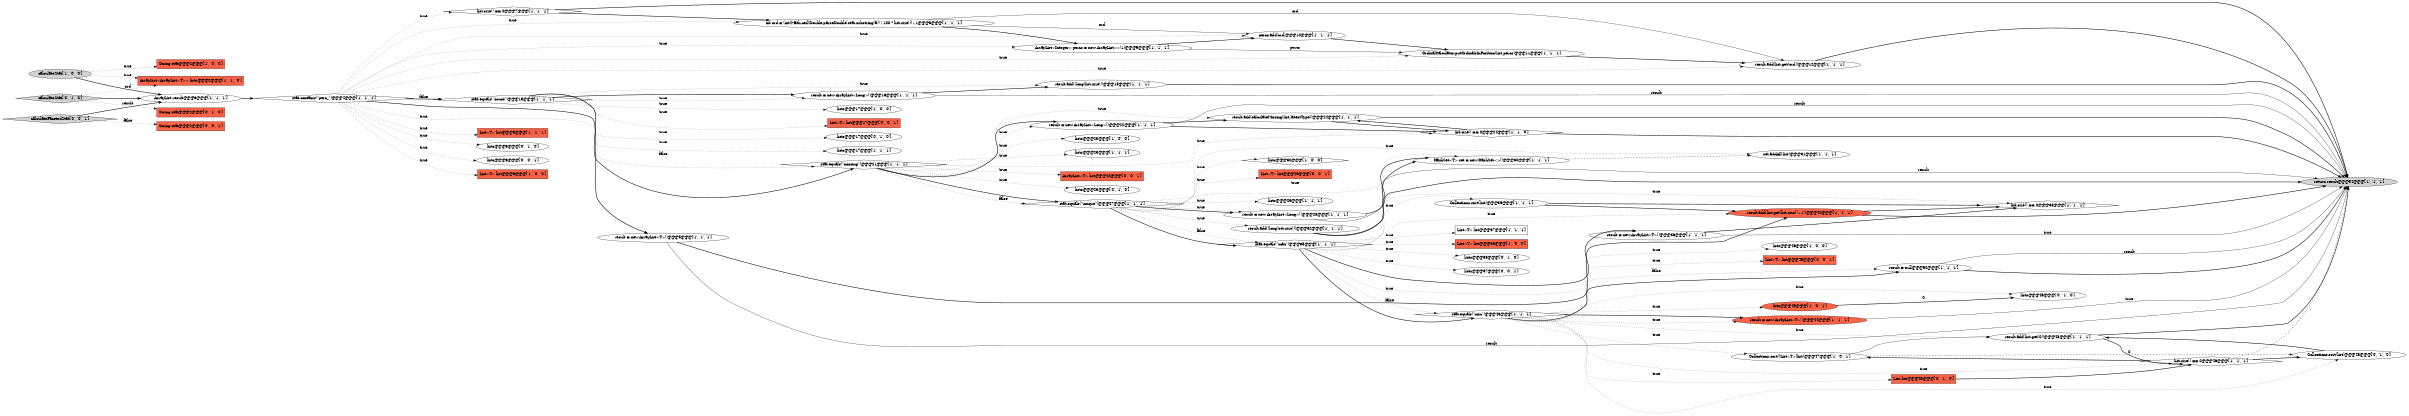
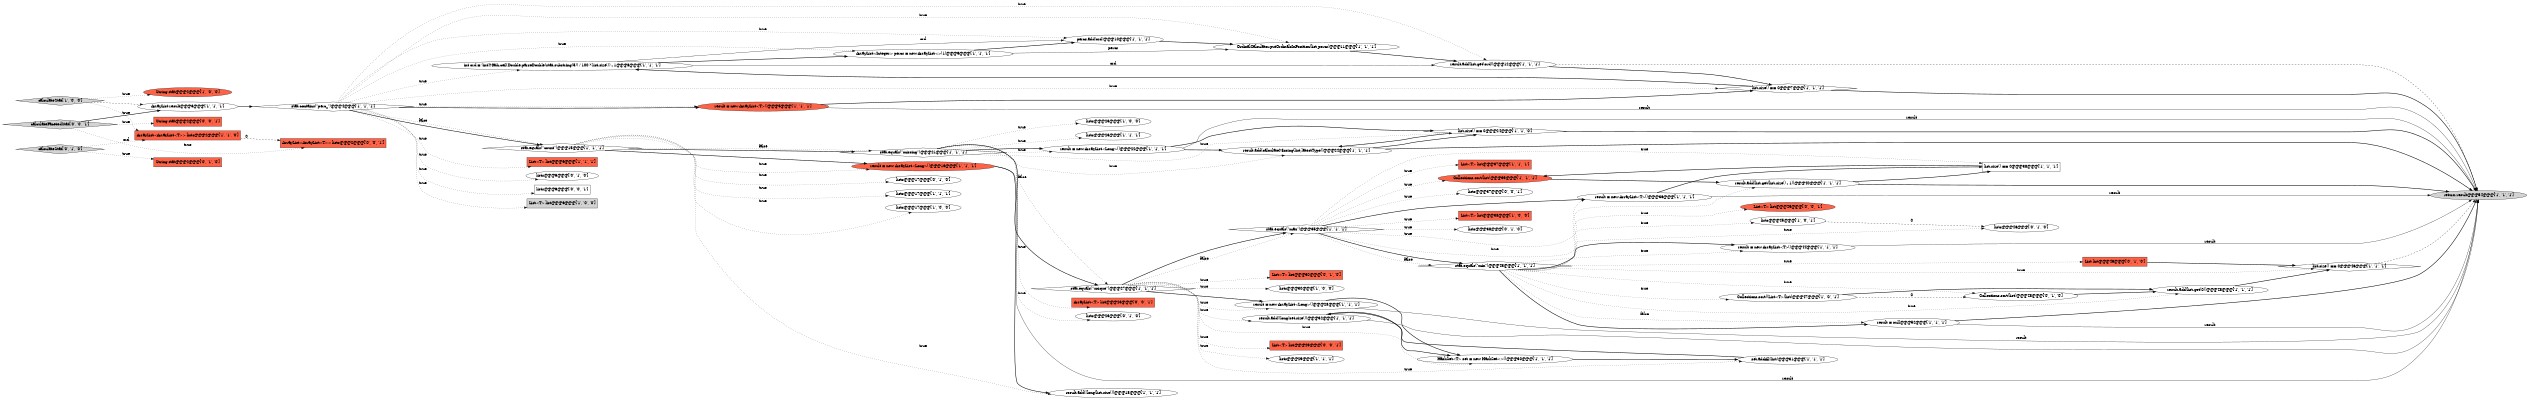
(2111, 31) -> (2049, 65)
(191, 64) -> (188, 92)
none -> (1659, 72)
(60, 74) -> (60, 101)
(1780, 85) -> none
(117, 87) -> (115, 103)
(864, 96) -> (923, 166)
(121, 98) -> none
(128, 104) -> (126, 154)
(128, 121) -> (126, 122)
(864, 123) -> none
none -> (333, 143)
(1657, 157) -> (1654, 359)
(513, 160) -> (562, 190)
(1295, 160) -> (1306, 289)
(513, 174) -> (562, 203)
(1792, 182) -> (1972, 349)
(1491, 203) -> (1495, 178)
(1763, 204) -> (1764, 167)
(2048, 205) -> (2021, 167)
(1800, 213) -> (1788, 183)
(1491, 230) -> (1495, 165)
(2048, 233) -> (2115, 193)
(663, 238) -> (763, 107)
(1800, 246) -> none
(1800, 260) -> (1788, 207)
none -> (1306, 275)
(2129, 299) -> (2210, 242)
(1924, 302) -> (1903, 224)
(1252, 303) -> (1286, 100)
(1800, 306) -> (1788, 221)
(1800, 320) -> (1788, 248)
(2268, 326) -> none
(1918, 339) -> (1996, 289)
none -> (1530, 349)
(2275, 358) -> none
(2010, 359) -> none
